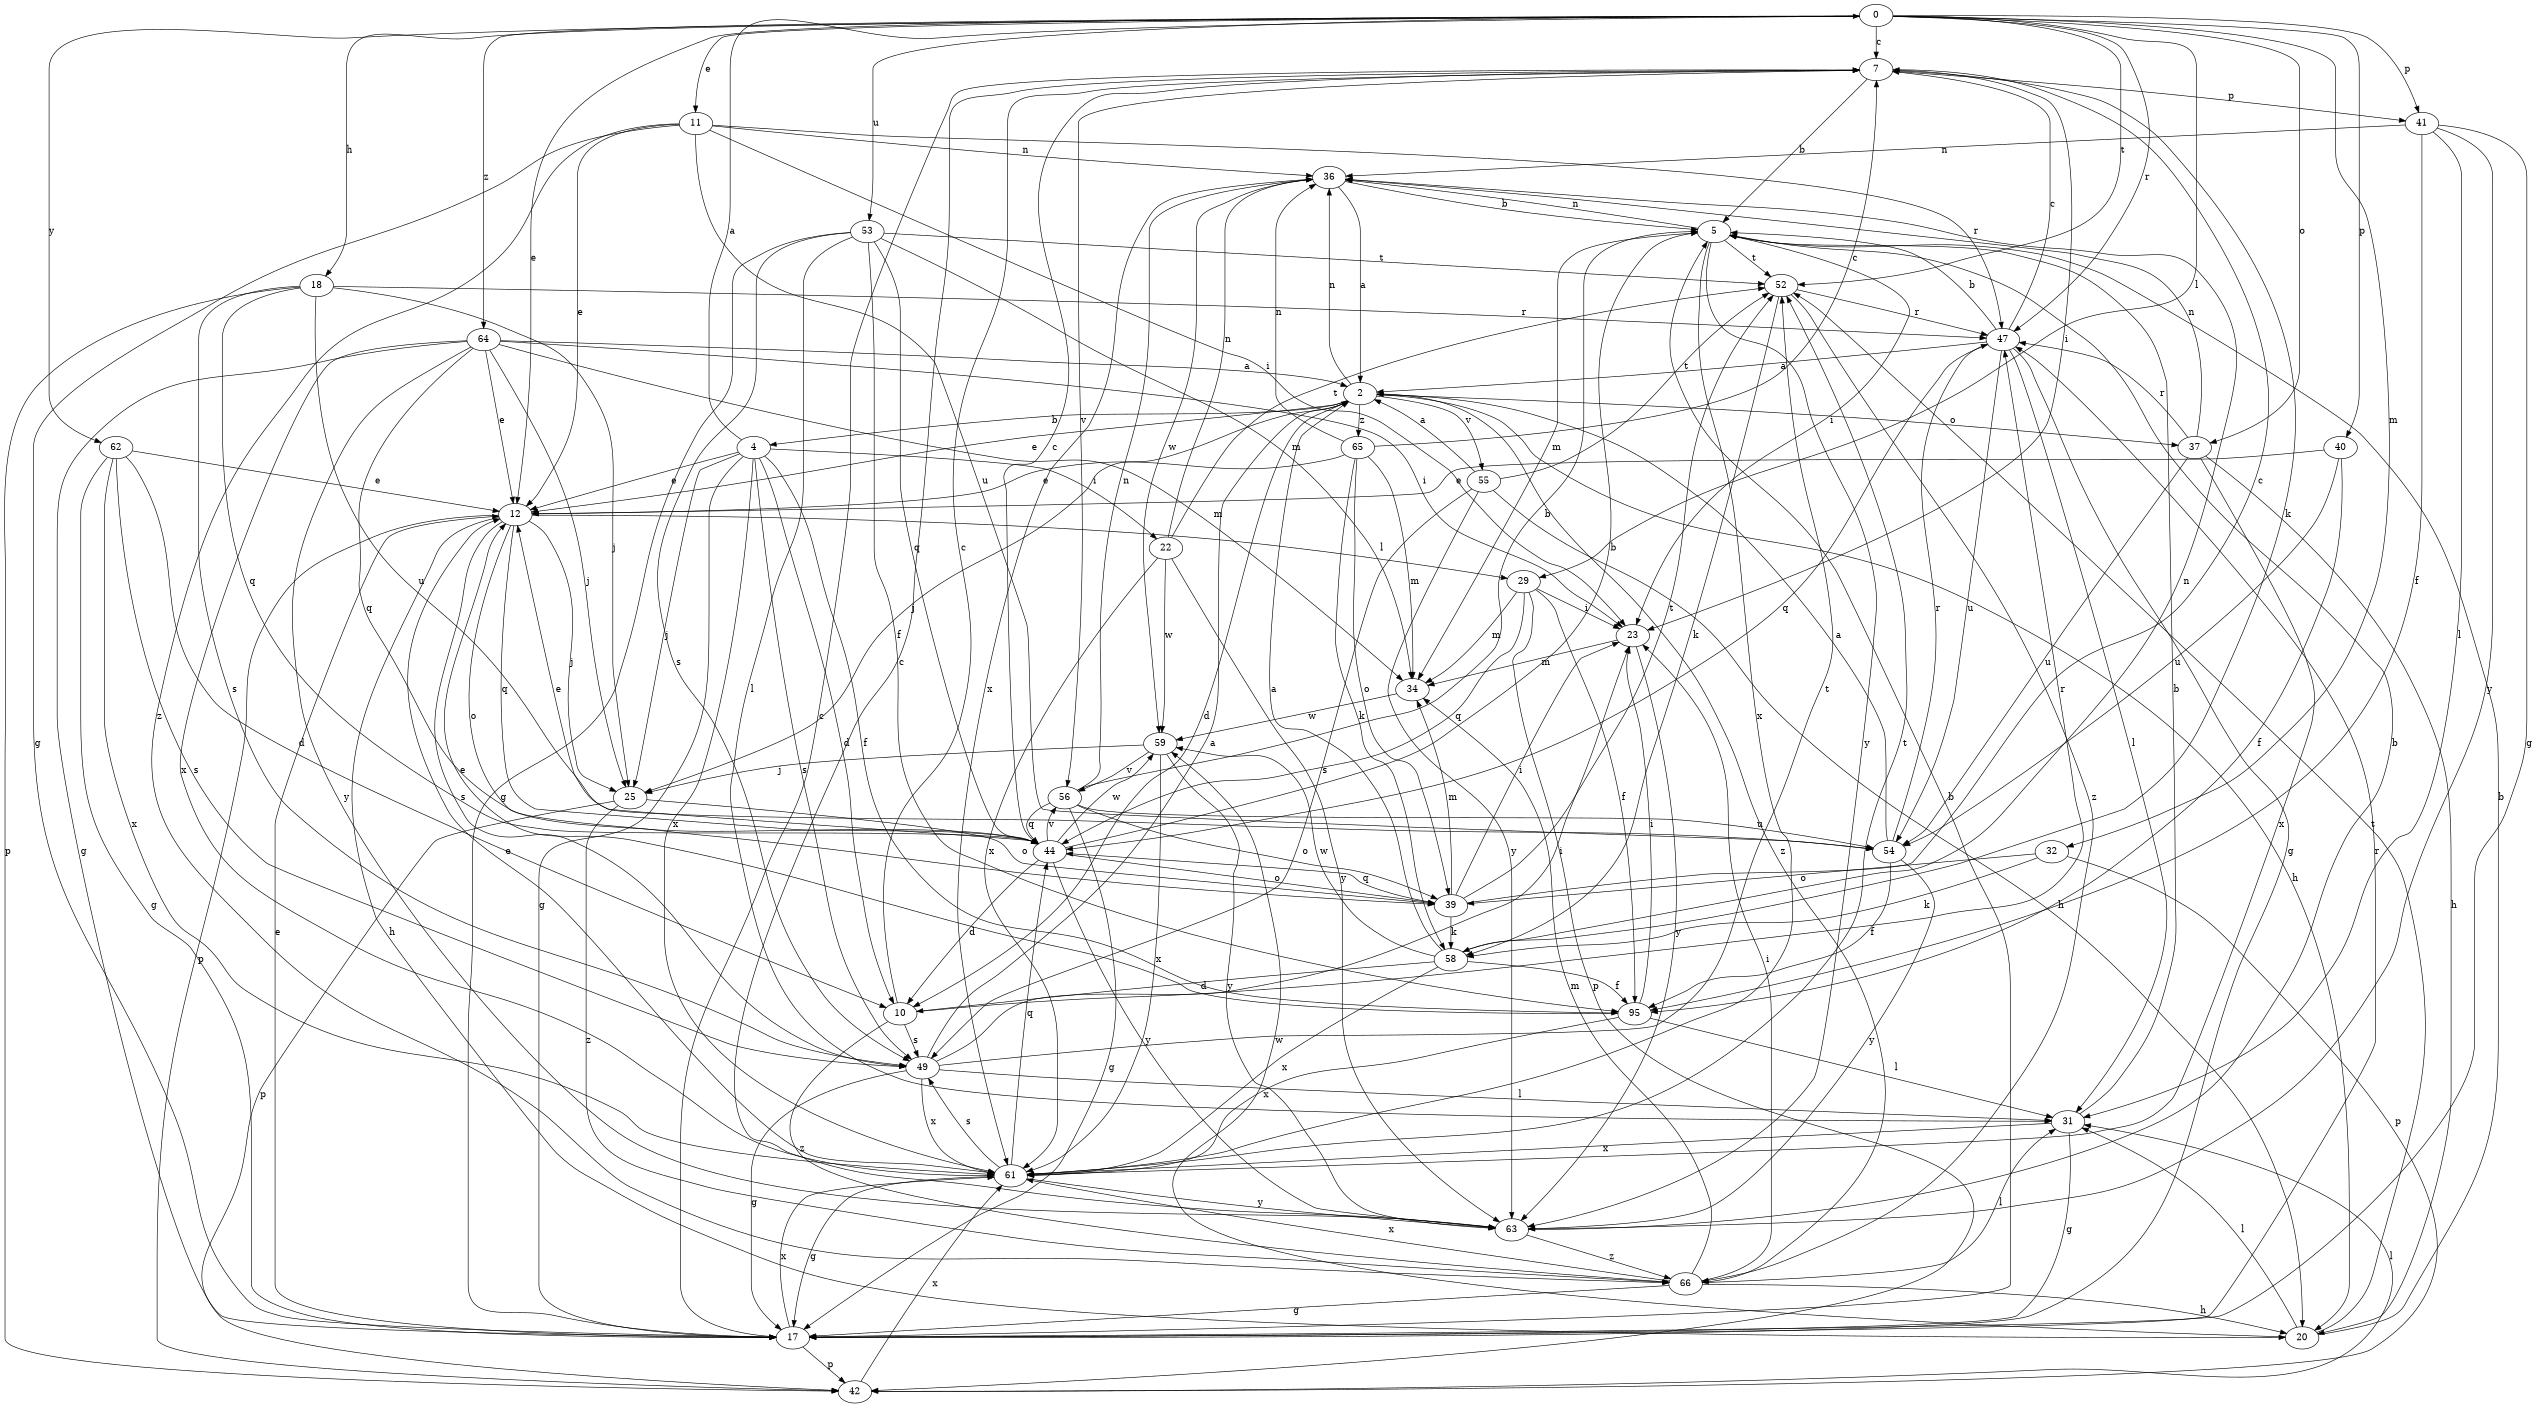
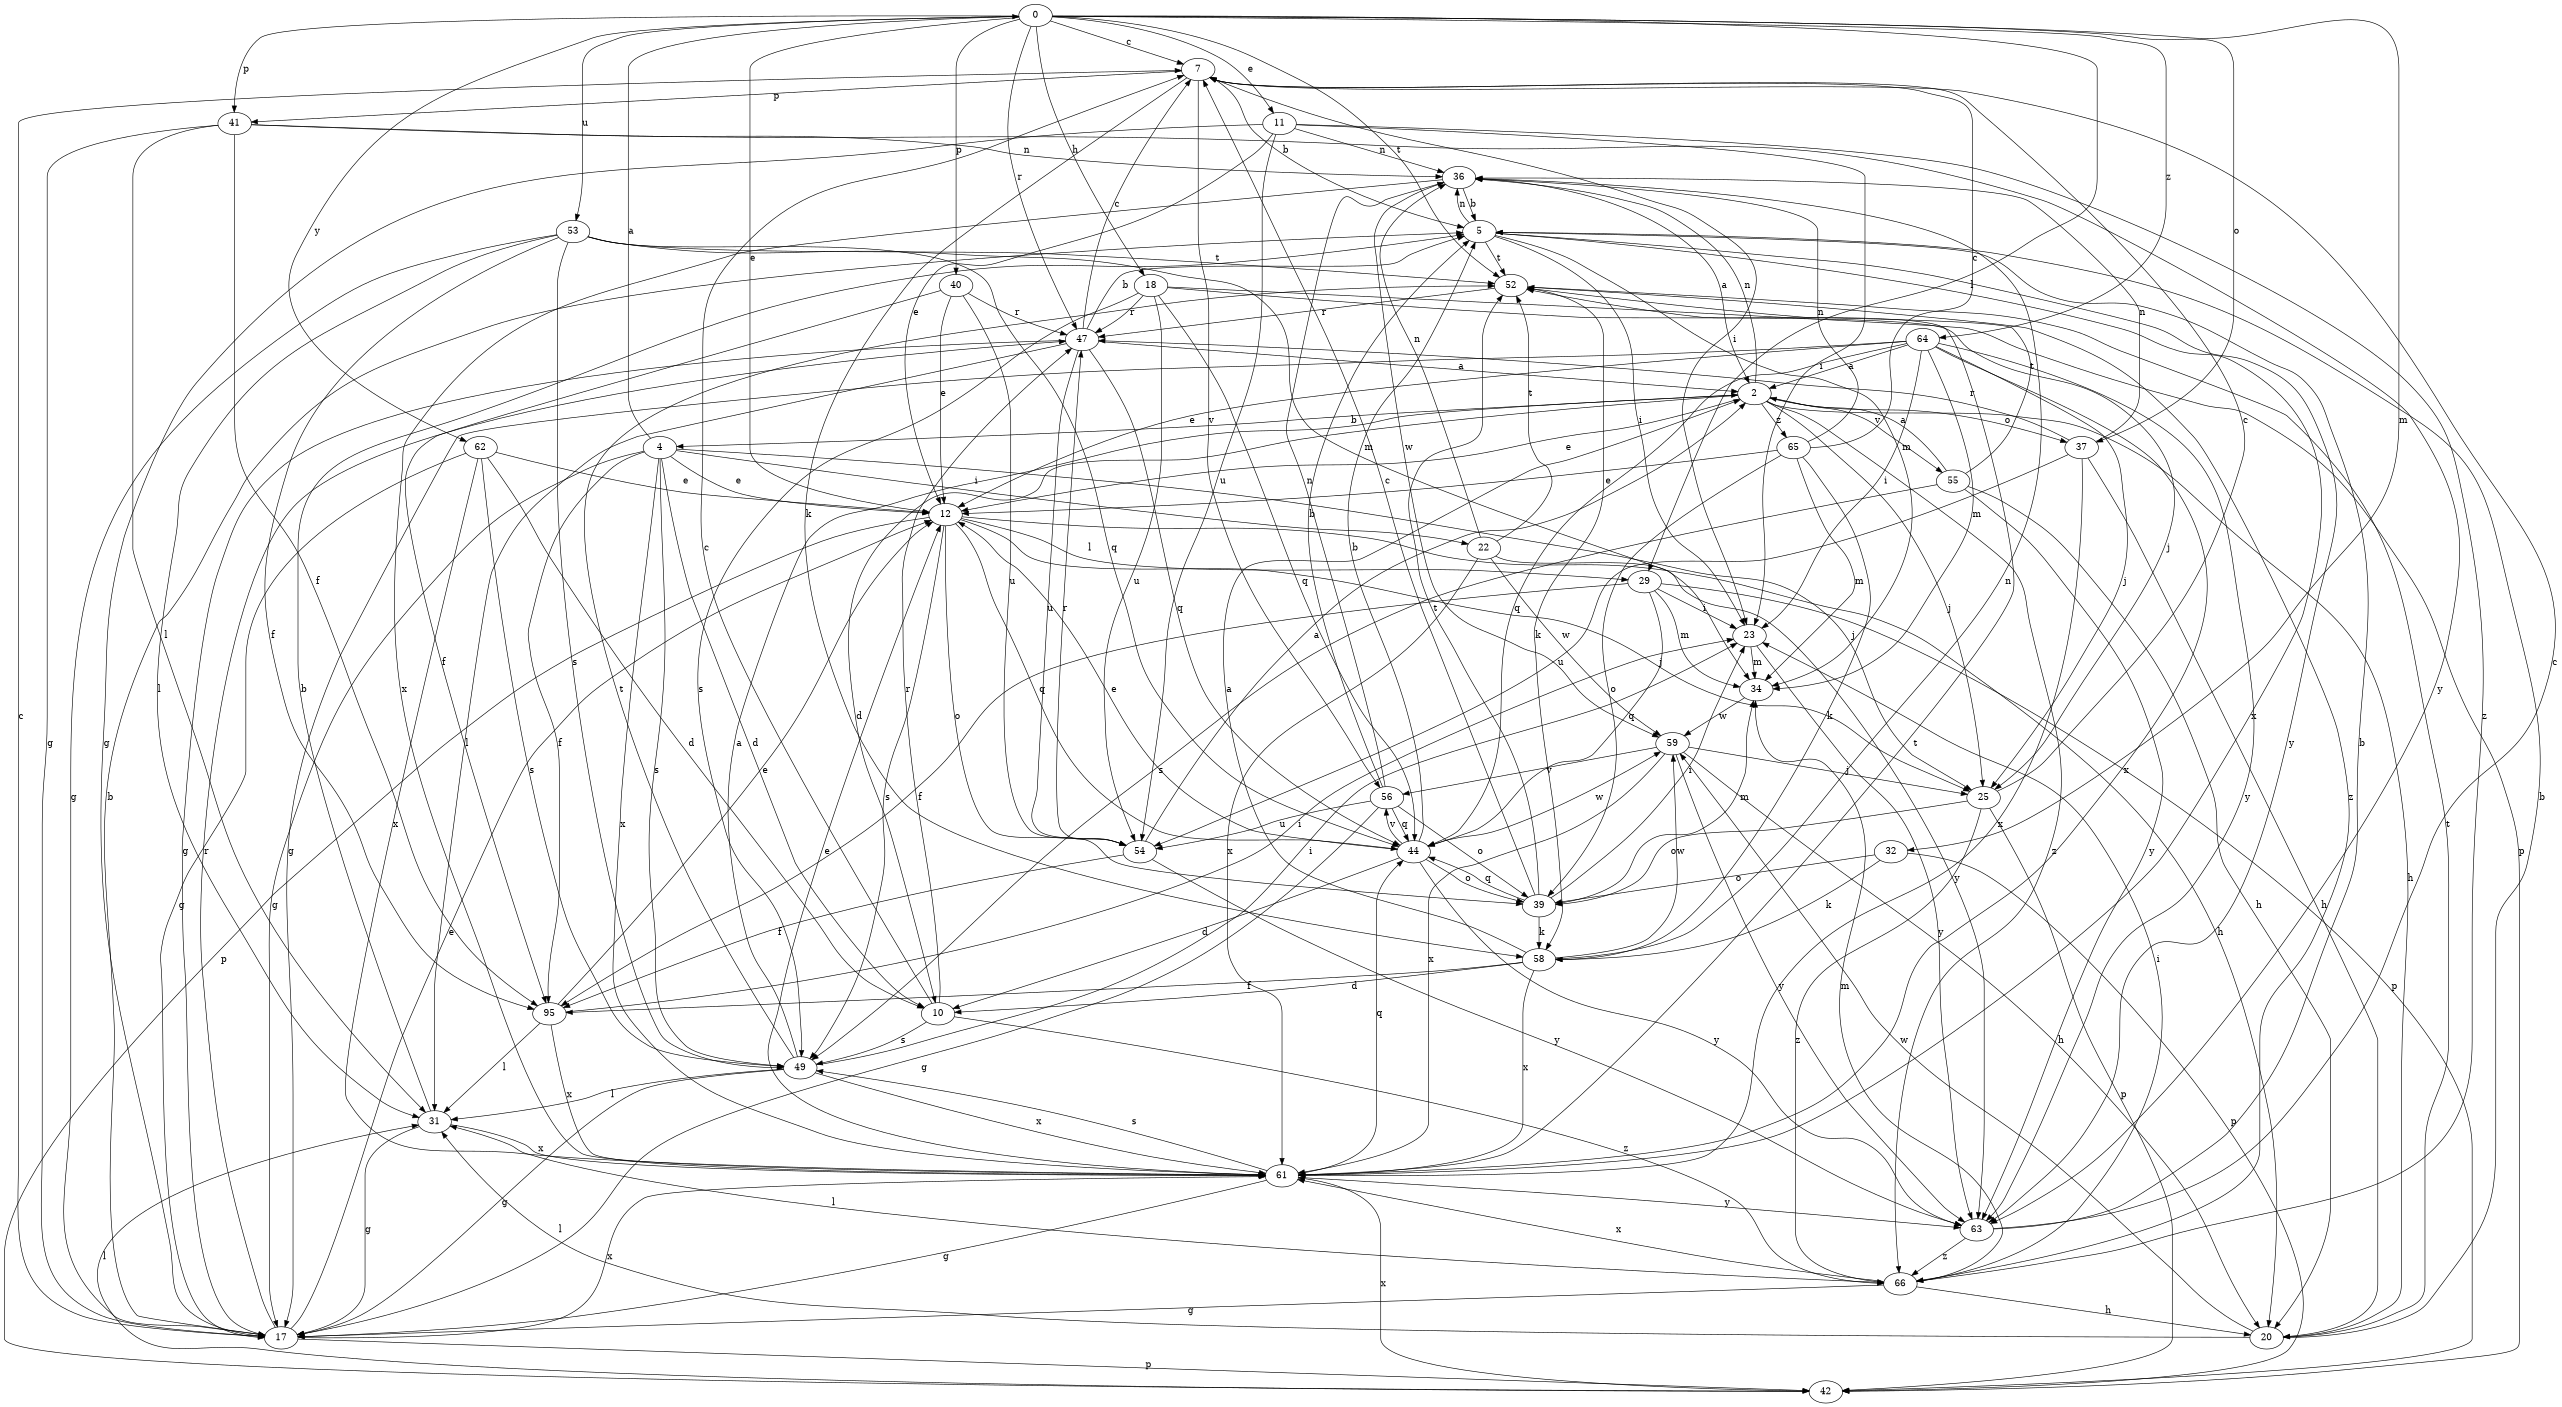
(1077, 112) -> (2017, 145)
(1393, 154) -> (1013, 316)
none -> (2009, 1000)
